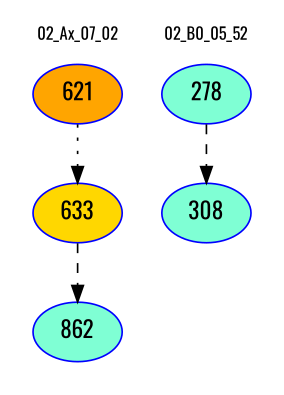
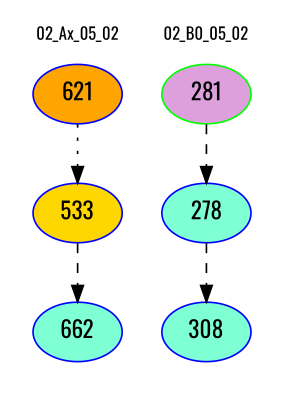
(78, 36) -> (78, 36)
(206, 36) -> (206, 36)
none -> (206, 94)
(78, 213) -> (78, 213)
(78, 332) -> (78, 332)
